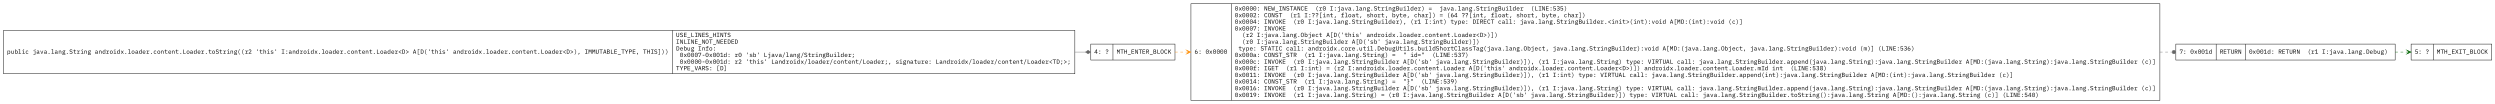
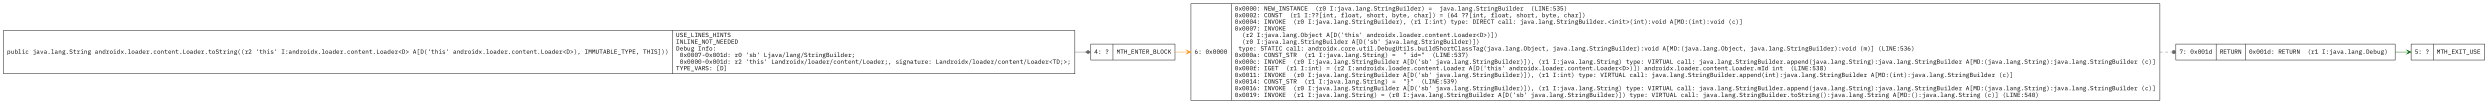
(1181, 52) -> (1181, 52)
(2401, 52) -> (2401, 52)
(2463, 52) -> (2459, 52)
